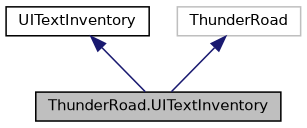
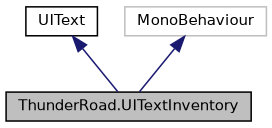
(78, 21) -> (62, 21)
(239, 21) -> (196, 21)
